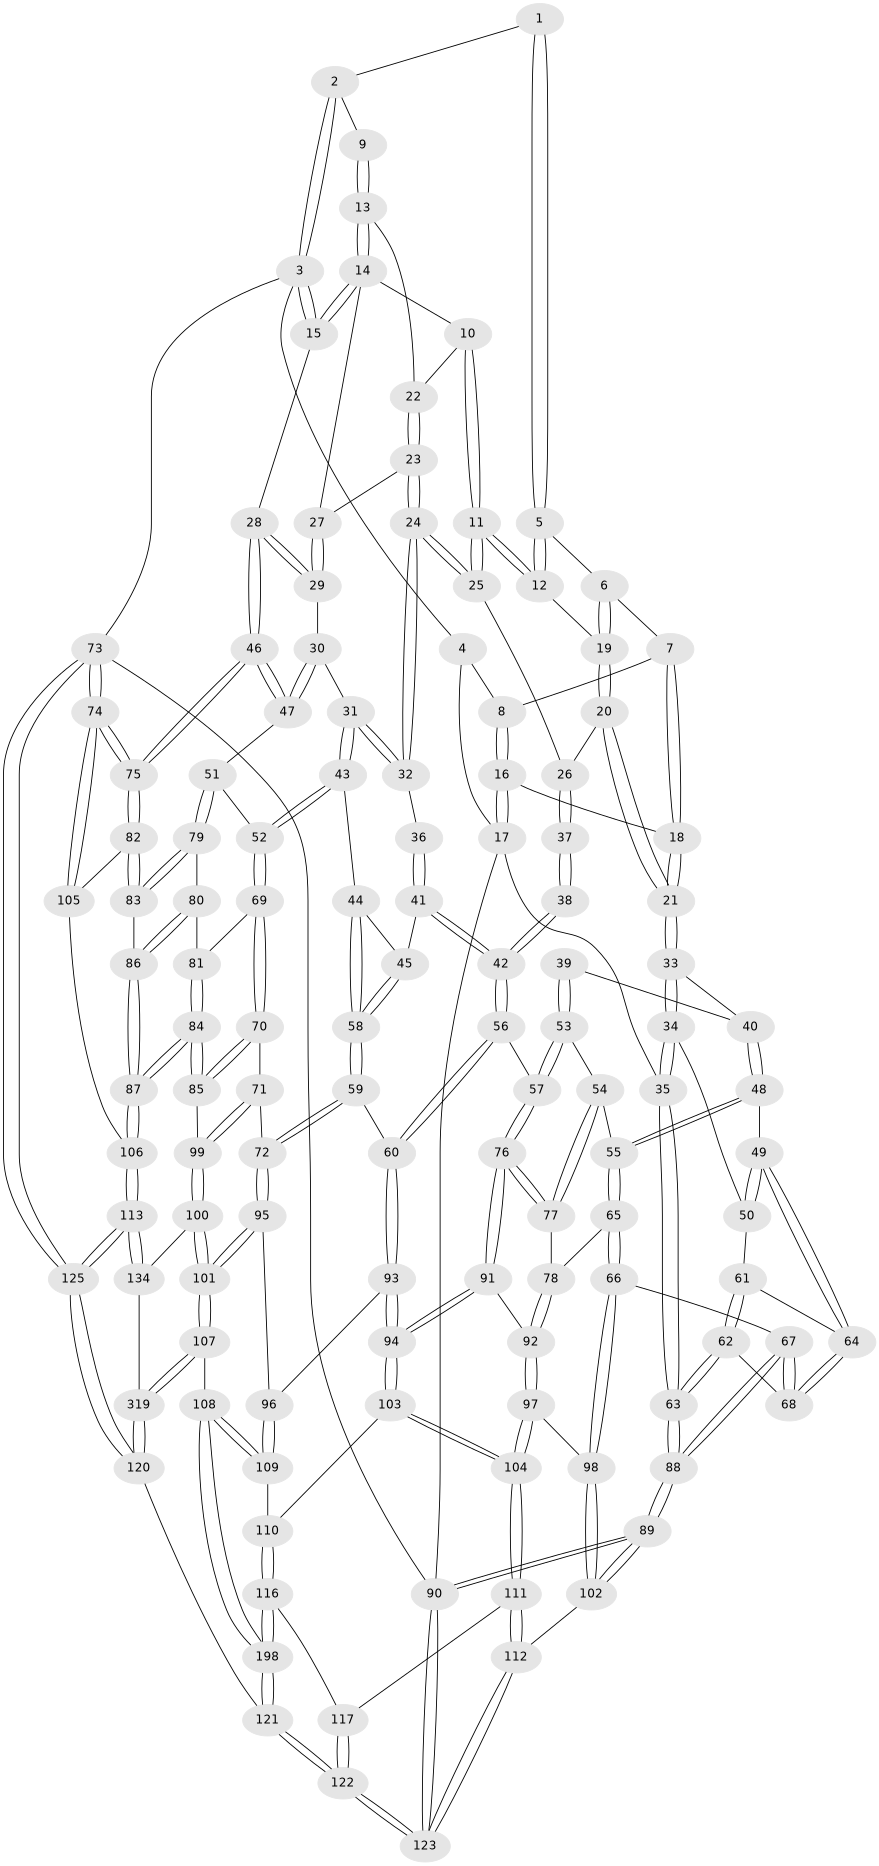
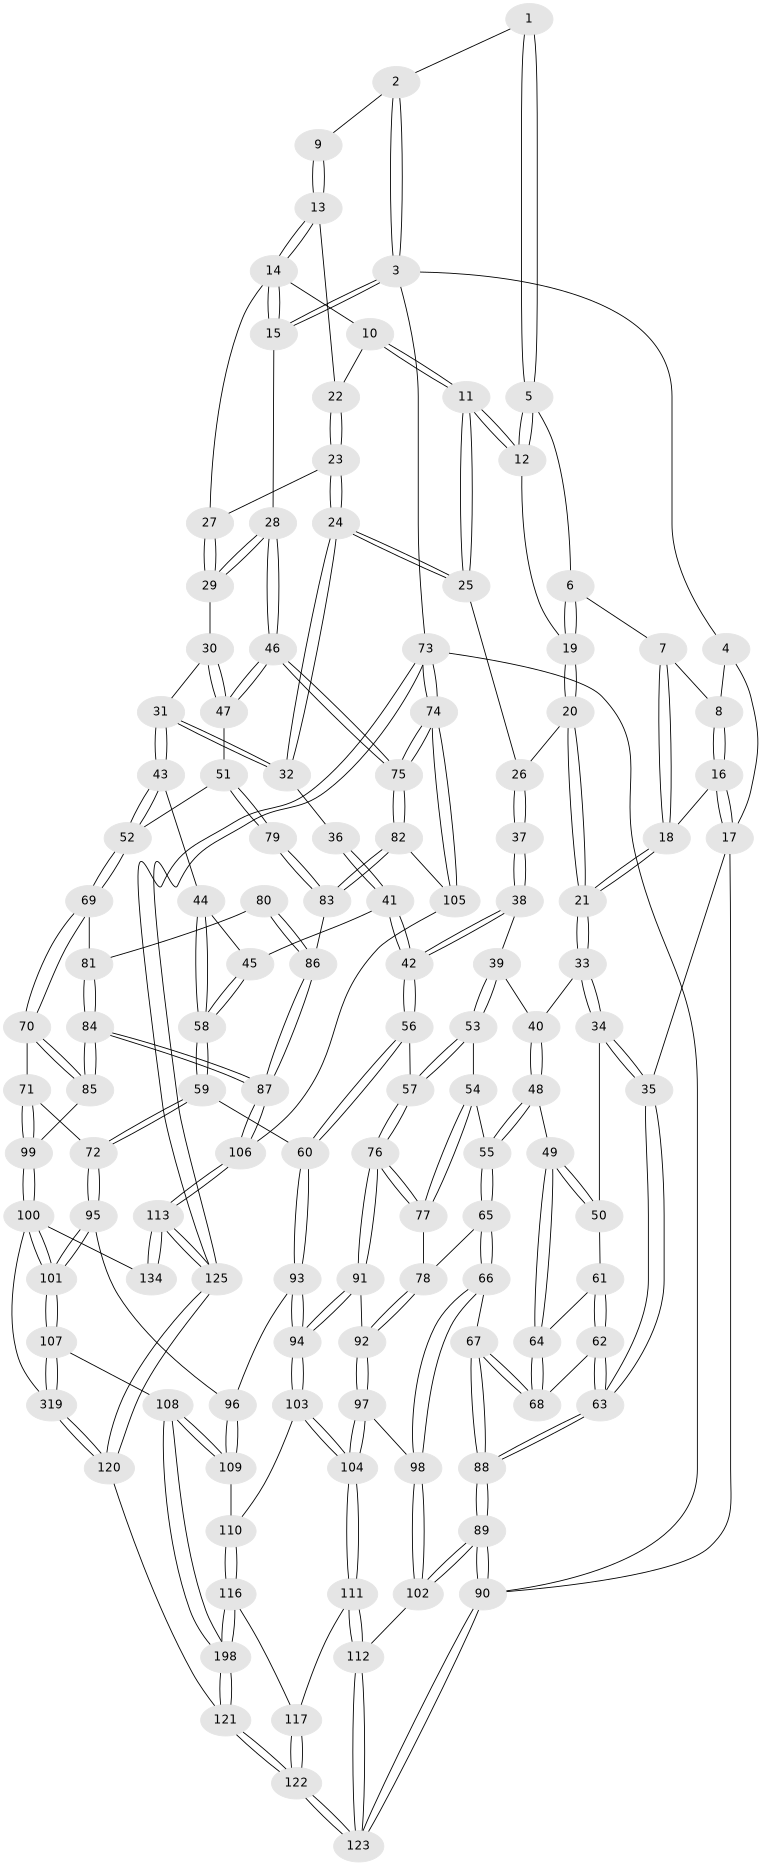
(197, 870) -> none
none -> (508, 933)
(139, 1342) -> (12, 1314)
